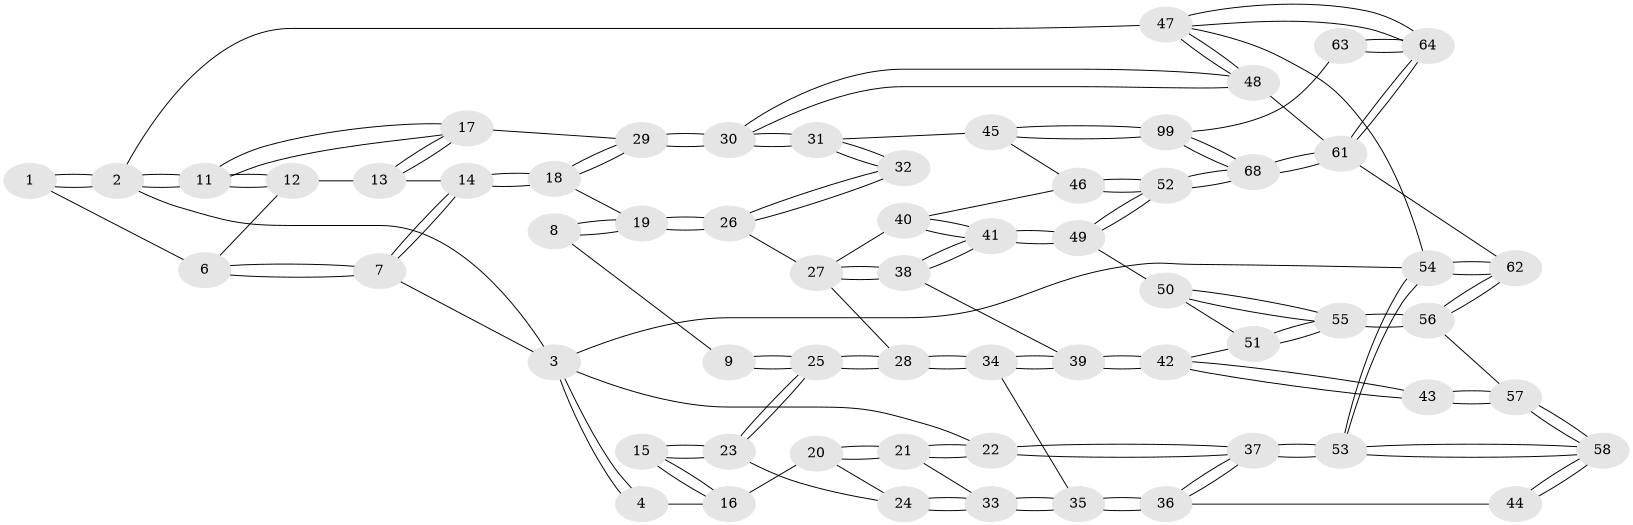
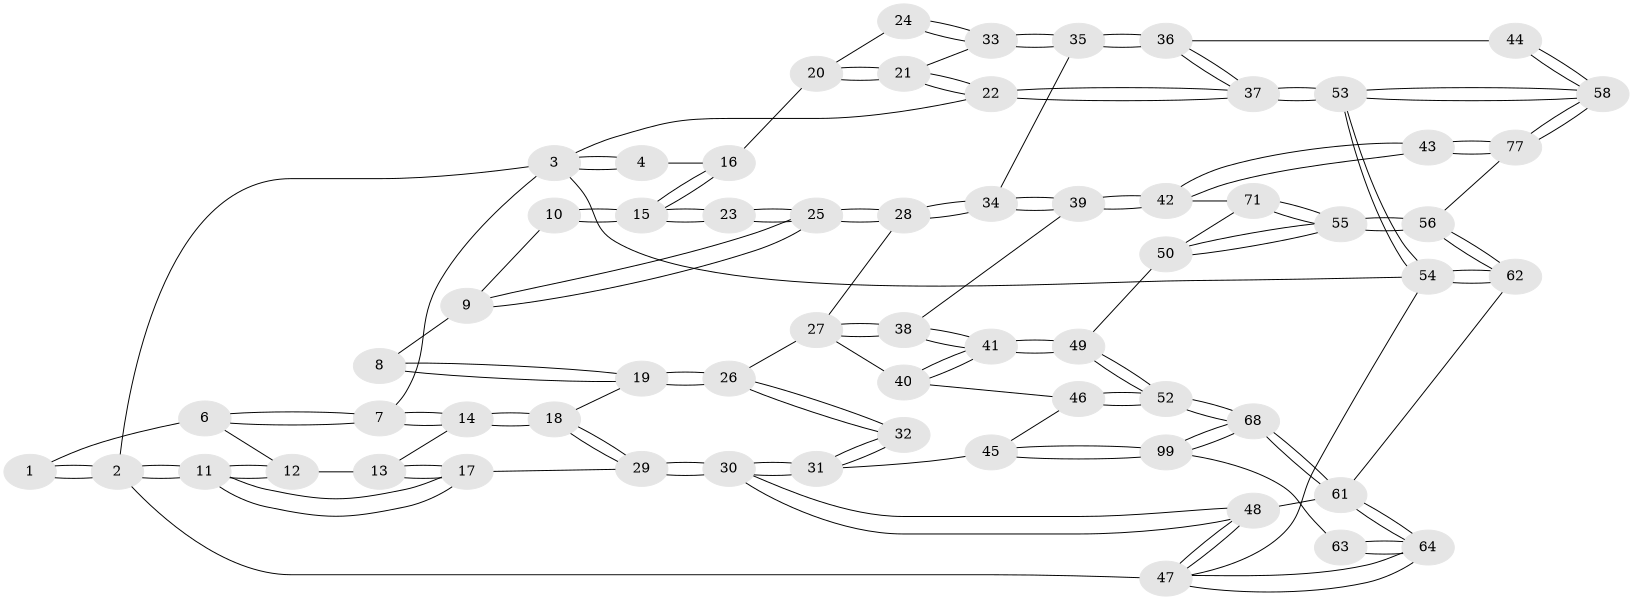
none -> (554, 216)
(1253, 344) -> (1253, 201)
(1515, 397) -> (1515, 148)
(812, 486) -> none
